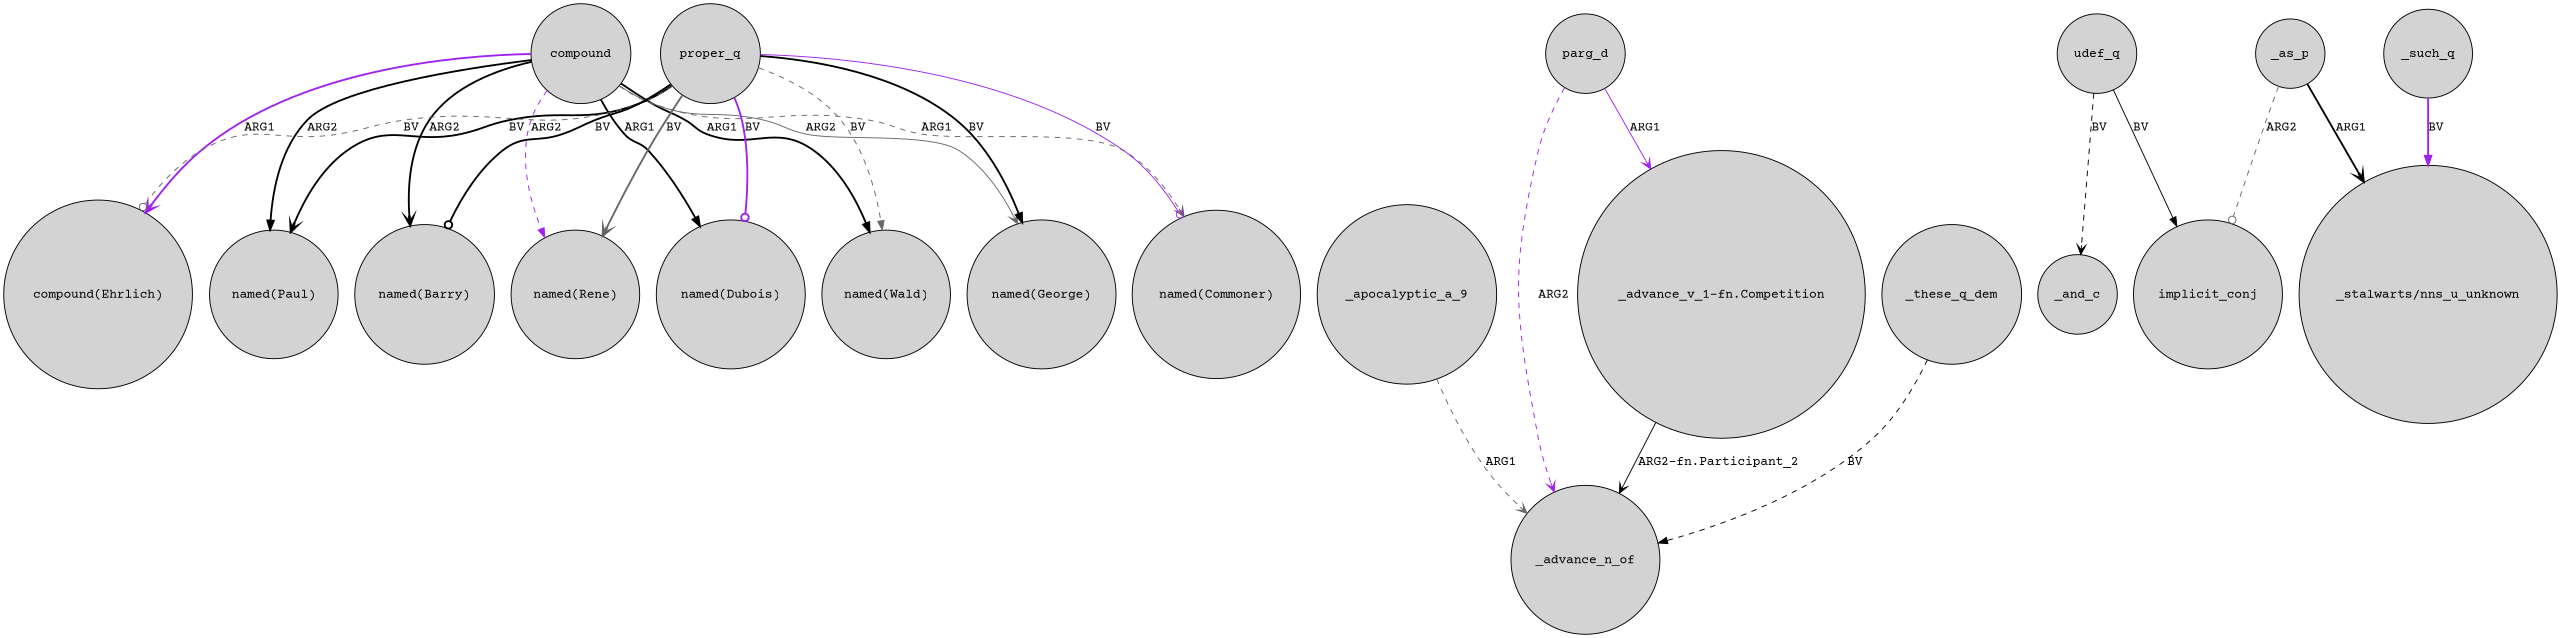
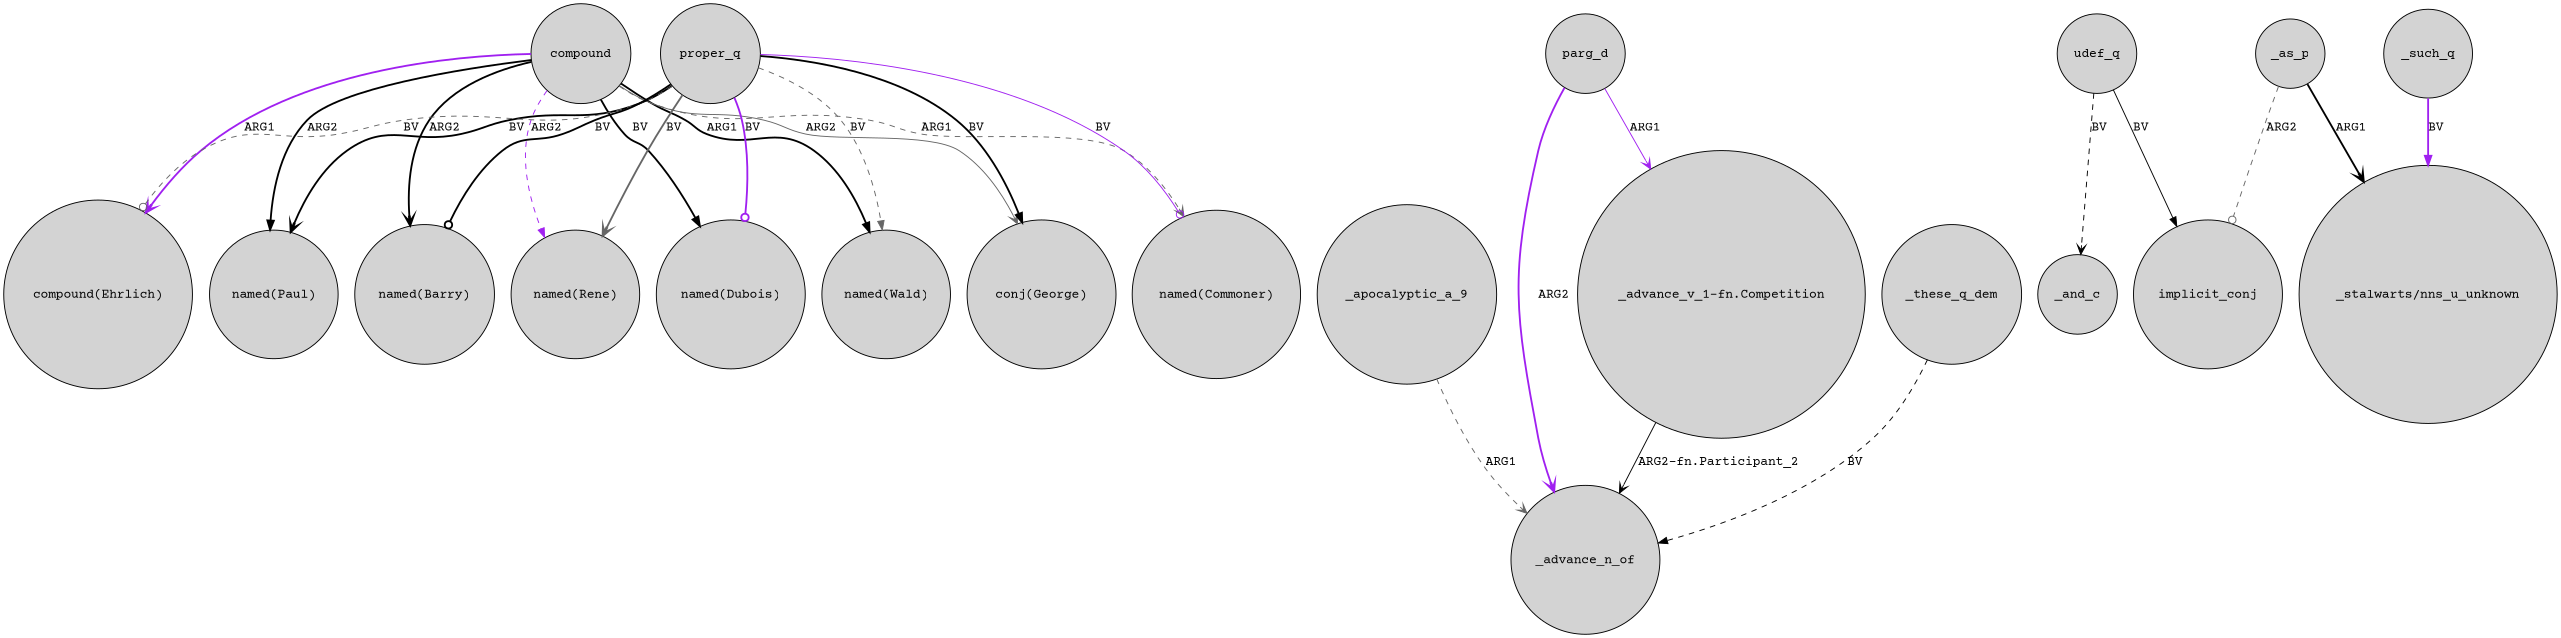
(640, 127) -> (640, 127)
(1519, 283) -> (1519, 283)
(1042, 294) -> (1042, 294)
